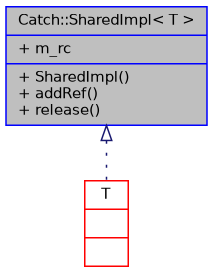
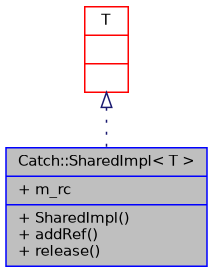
(106, 161) -> (106, 128)
